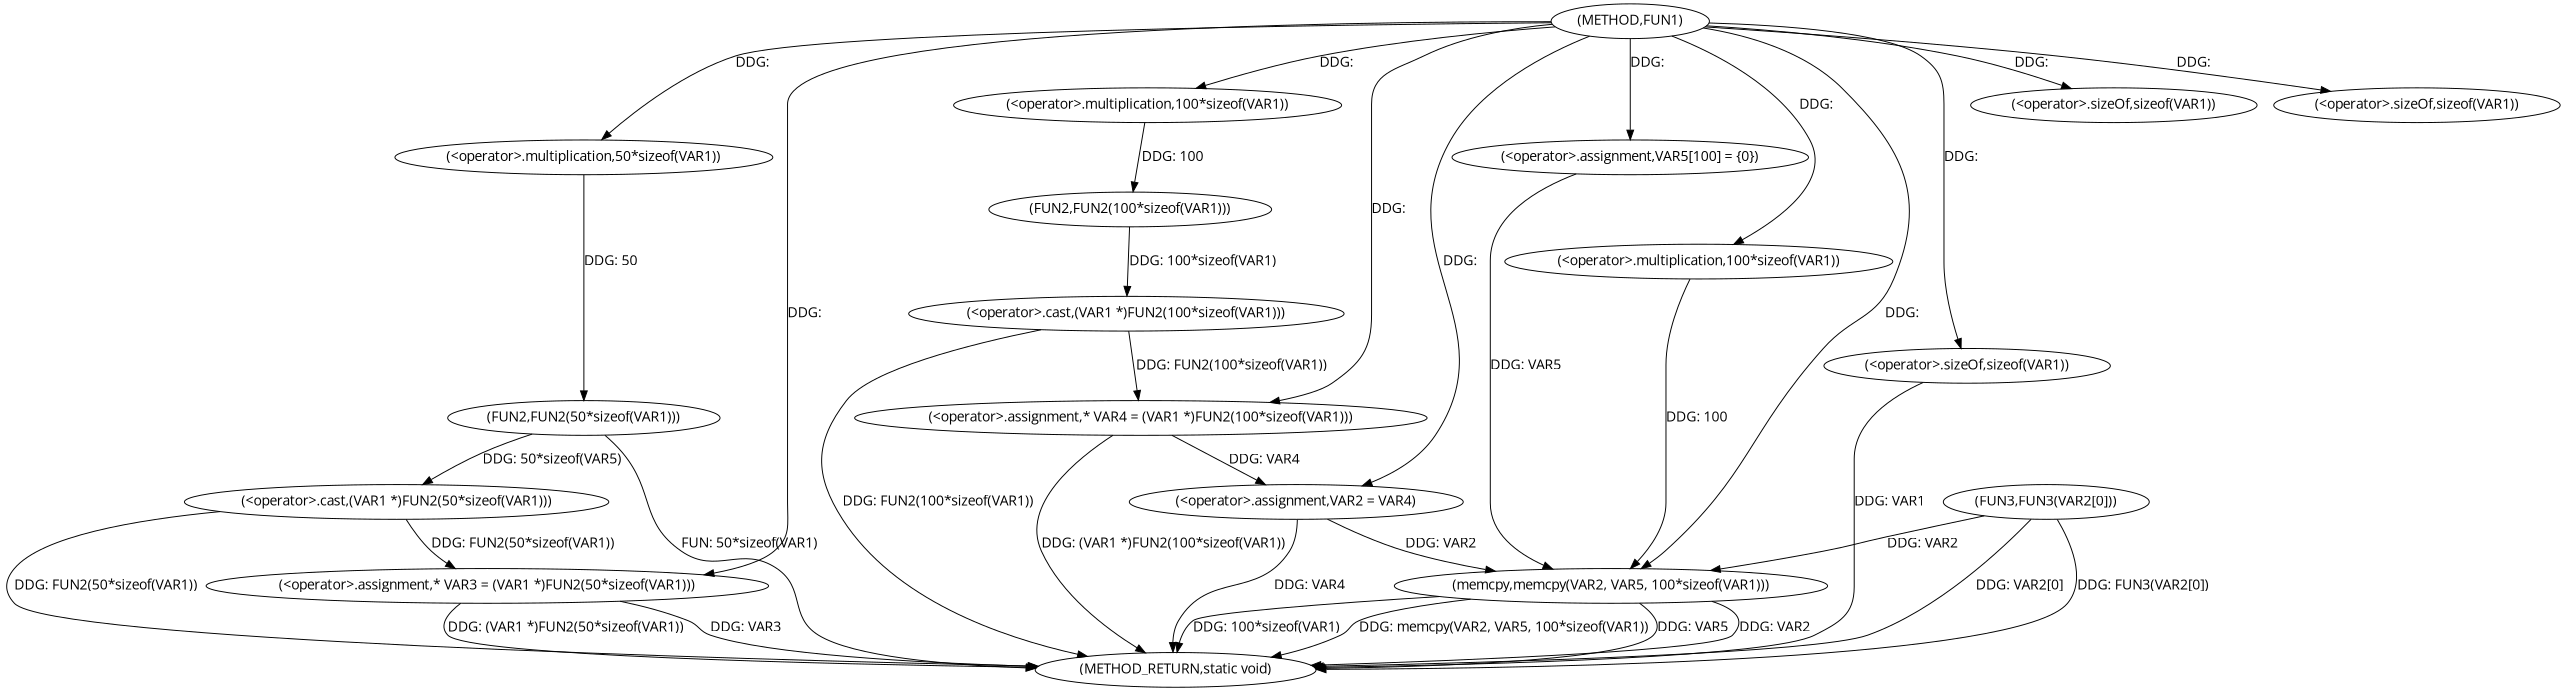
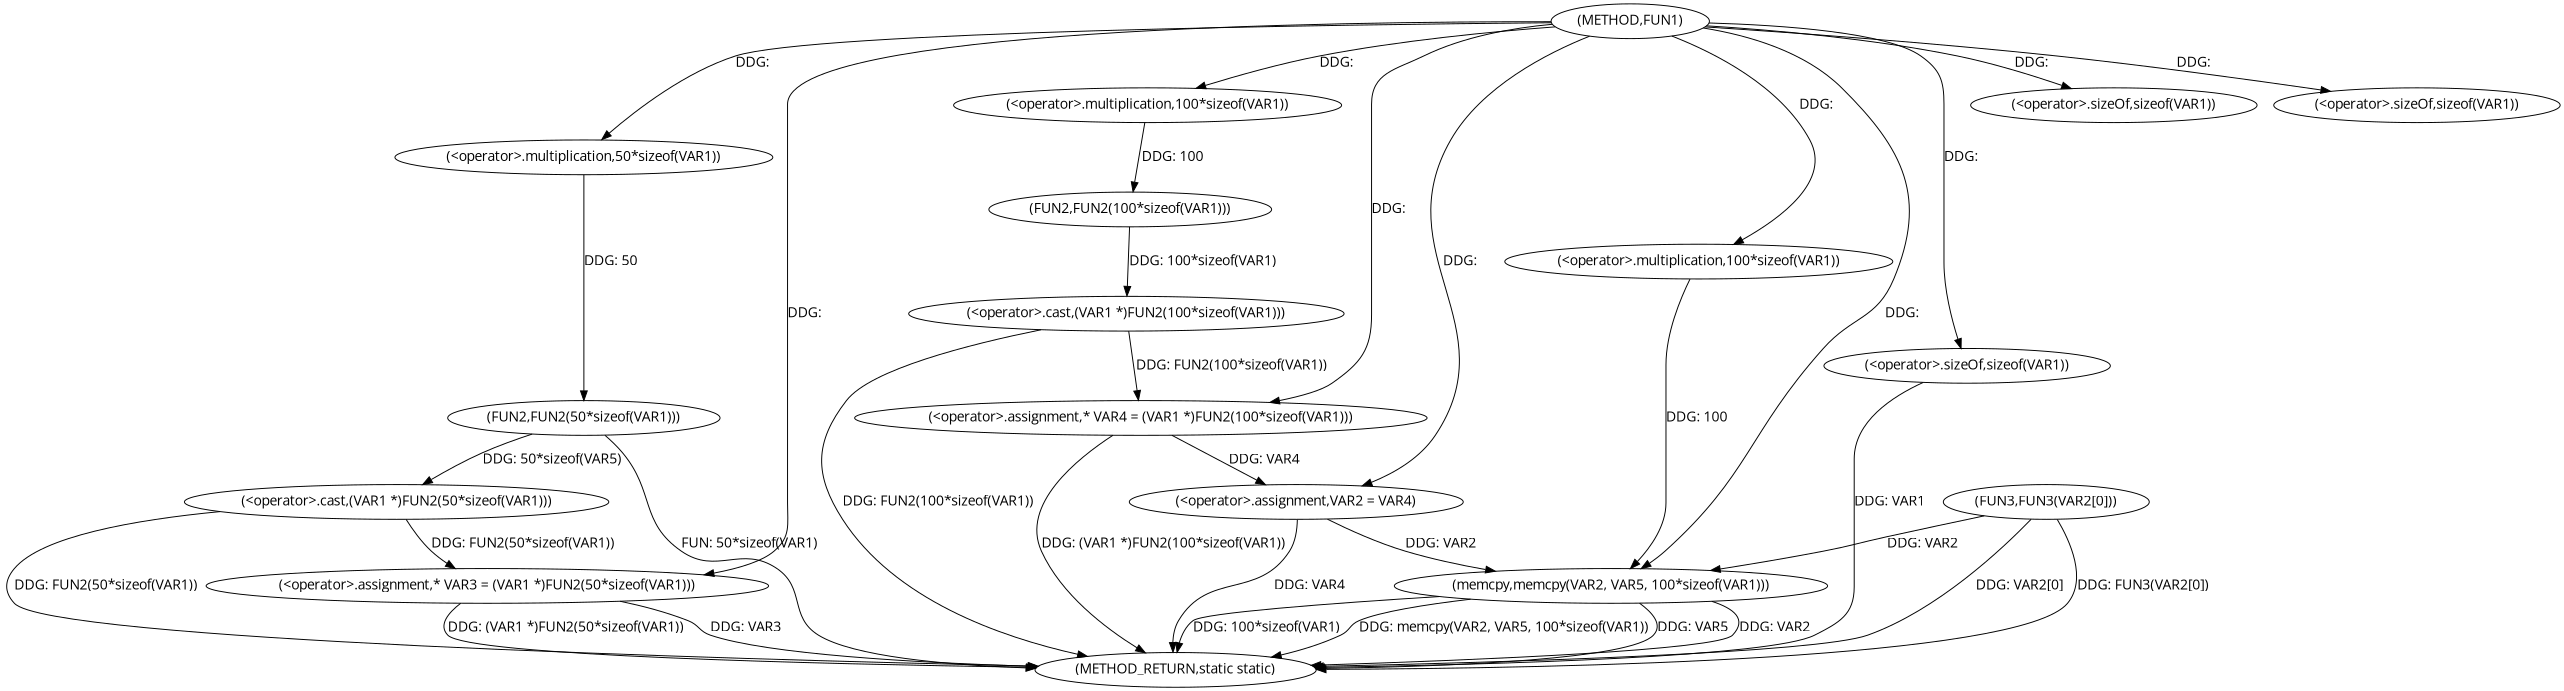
(1630, 157) -> none
(1176, 670) -> (1176, 670)
